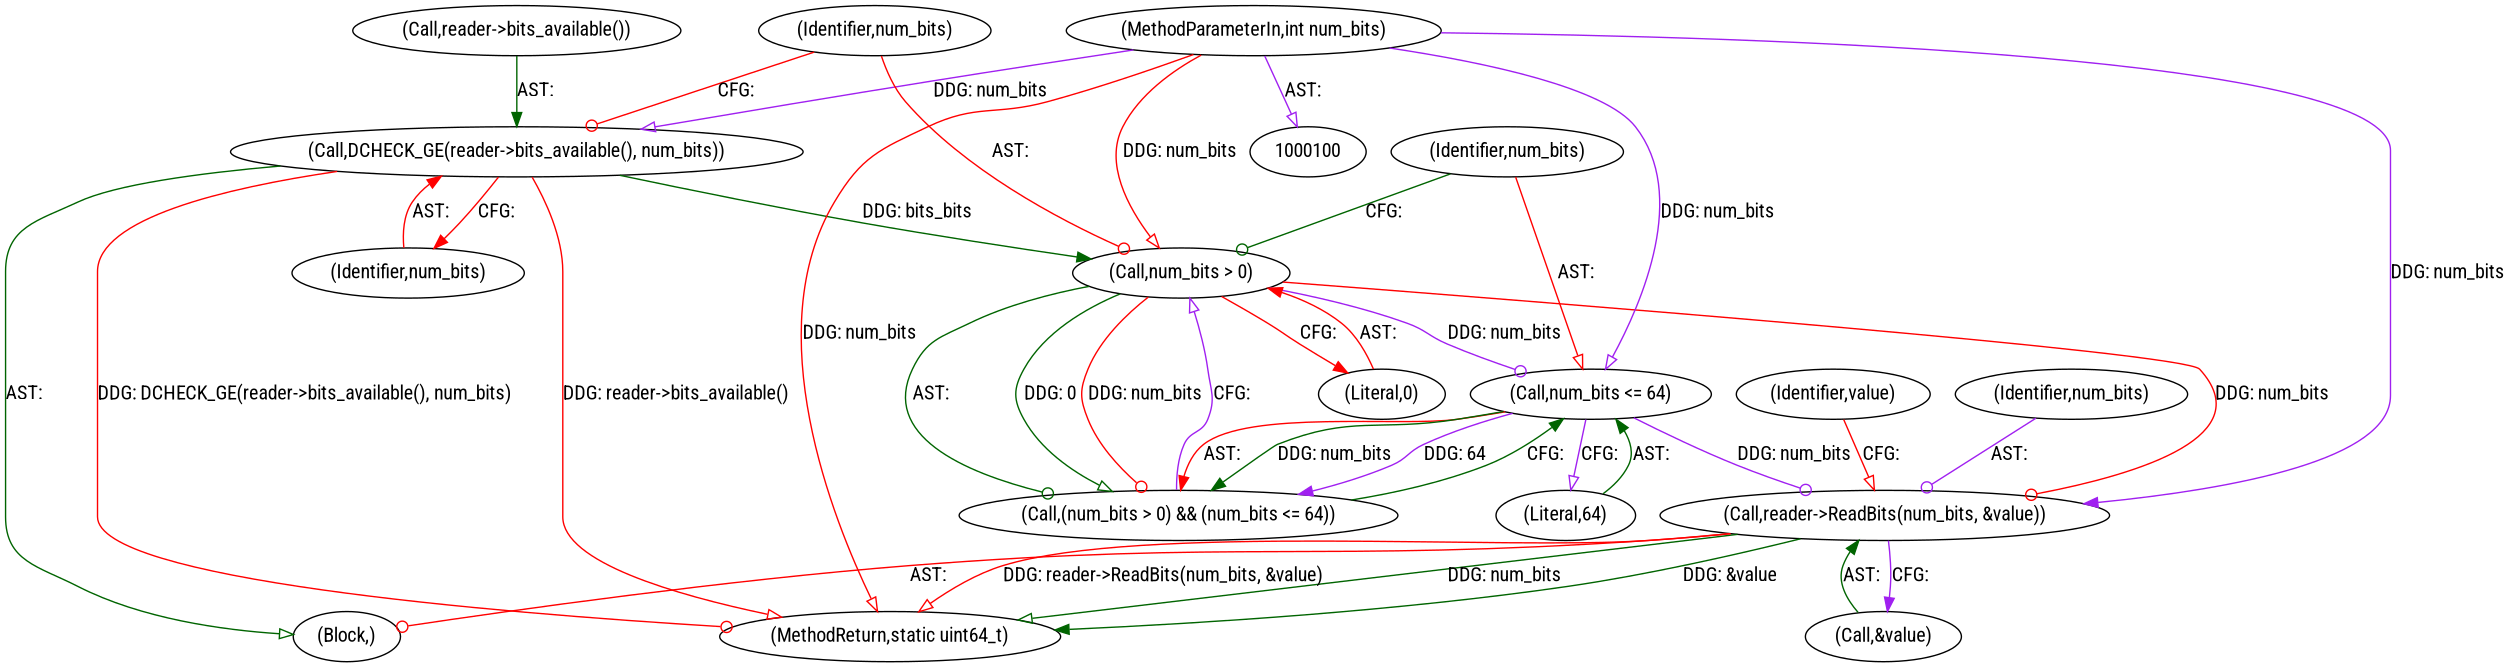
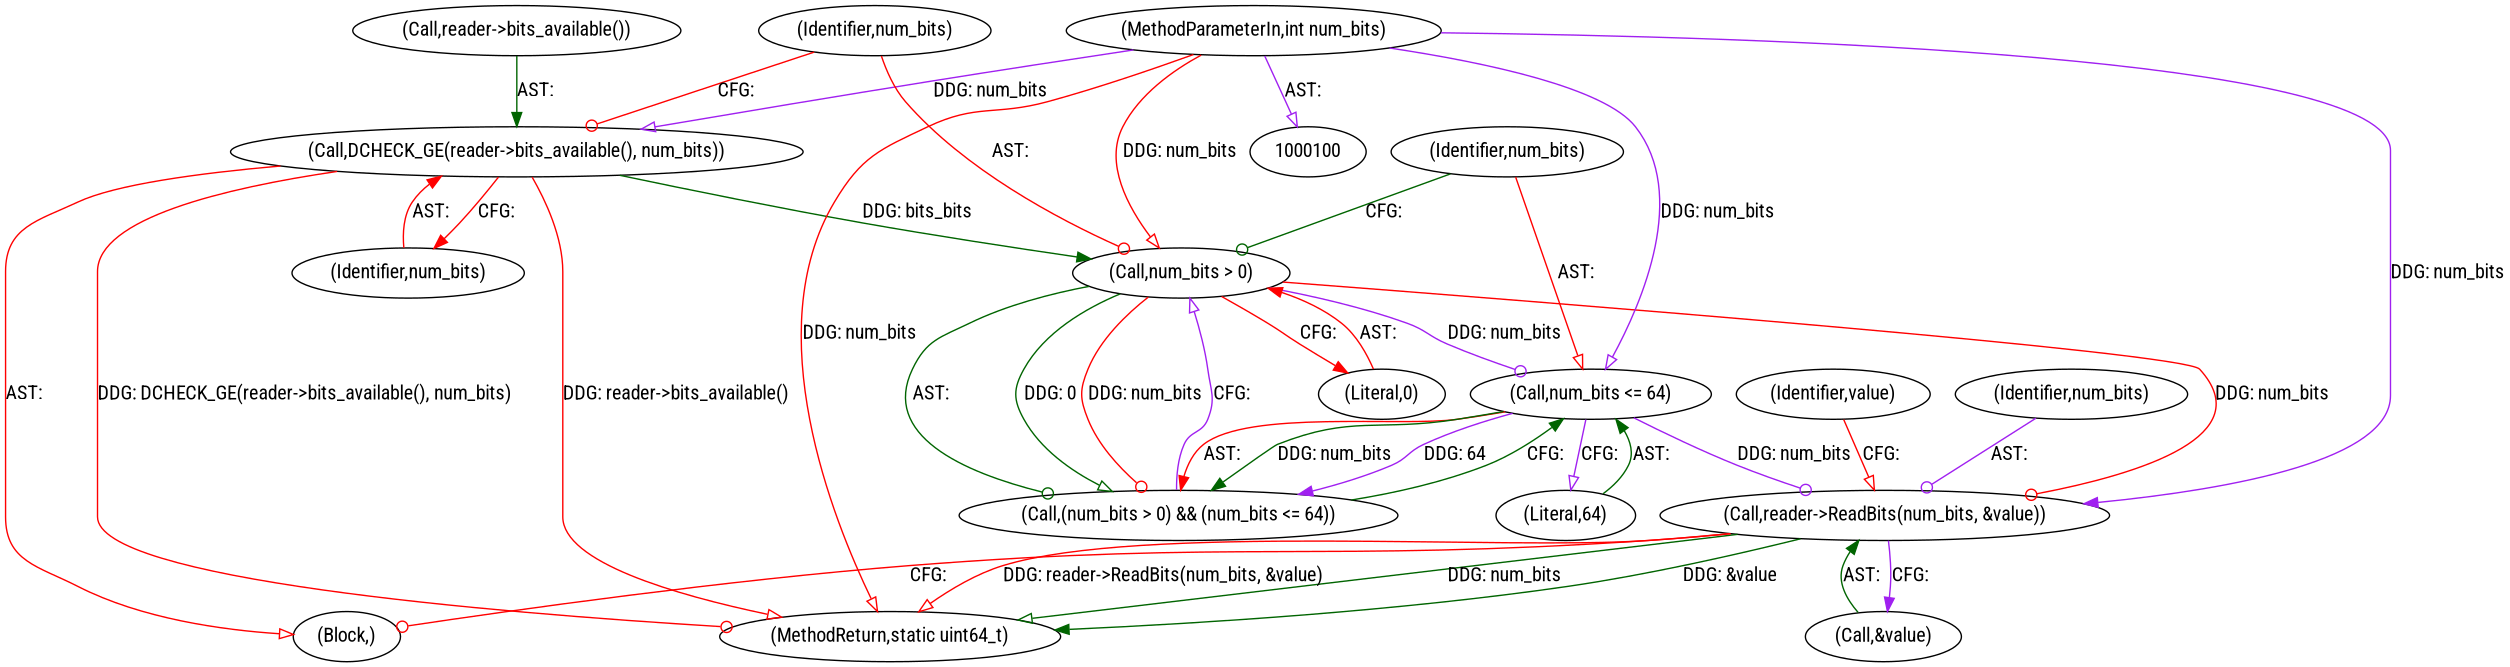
(6, 395) -> (6, 395)
(931, 576) -> (931, 576)
